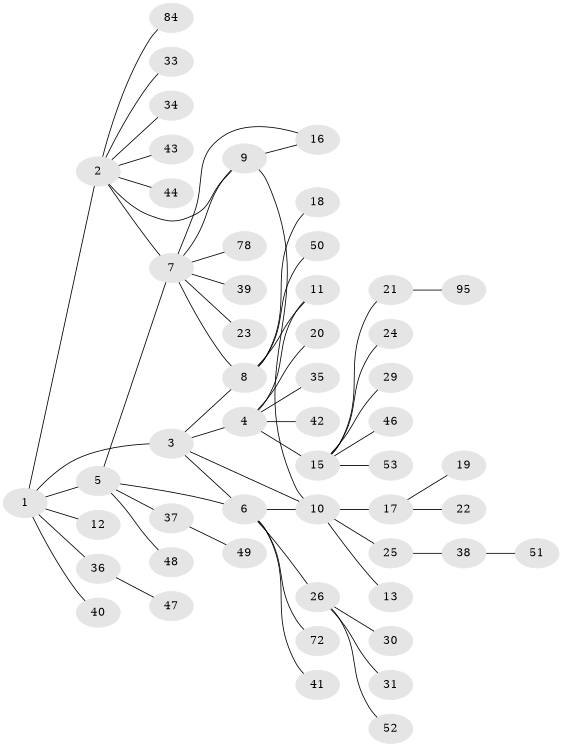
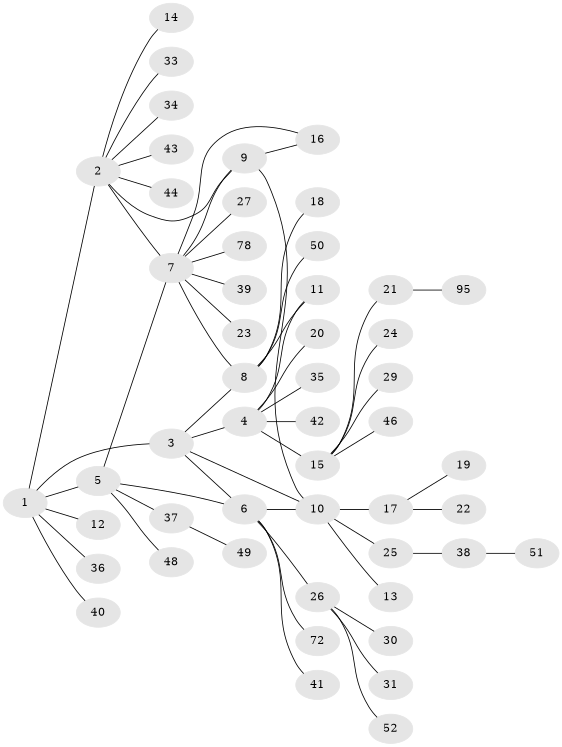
(171, 18) -> (171, 18)
none -> (245, 202)
(391, 466) -> none
(171, 606) -> none
